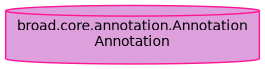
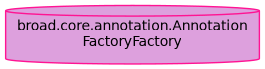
(133, 35) -> (133, 35)
